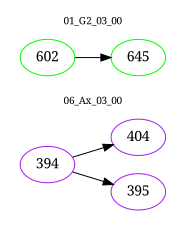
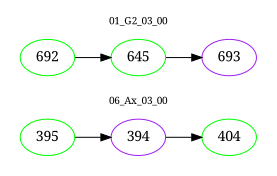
(47, 58) -> (47, 58)
none -> (229, 58)
(138, 137) -> (229, 137)
(88, 177) -> (88, 137)
(138, 192) -> (47, 137)
